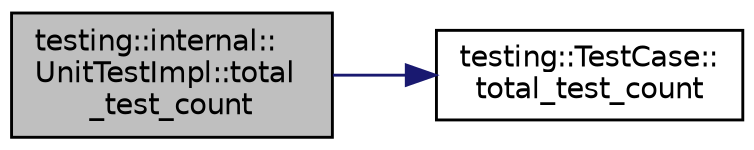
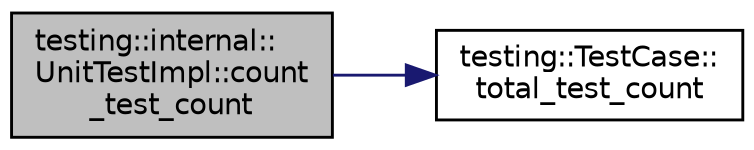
(172, 75) -> (172, 75)
